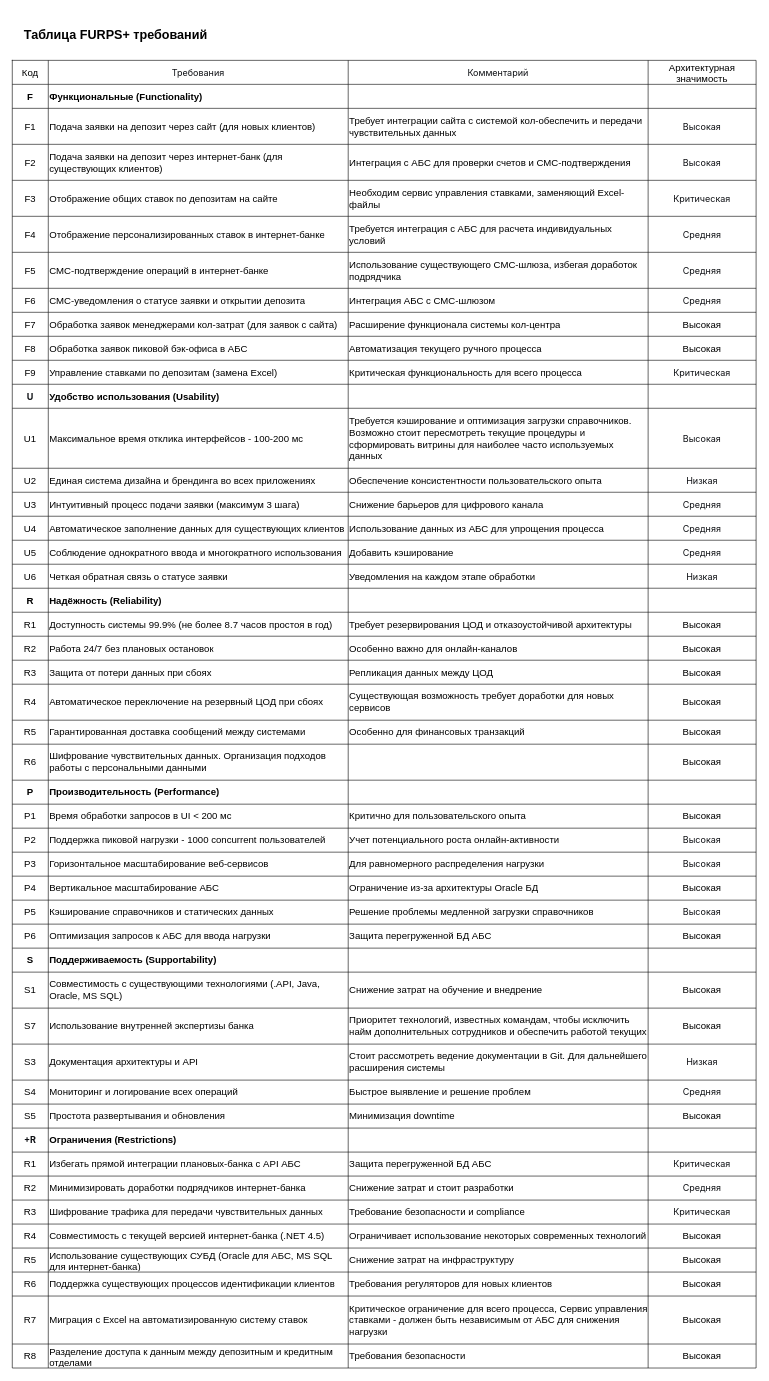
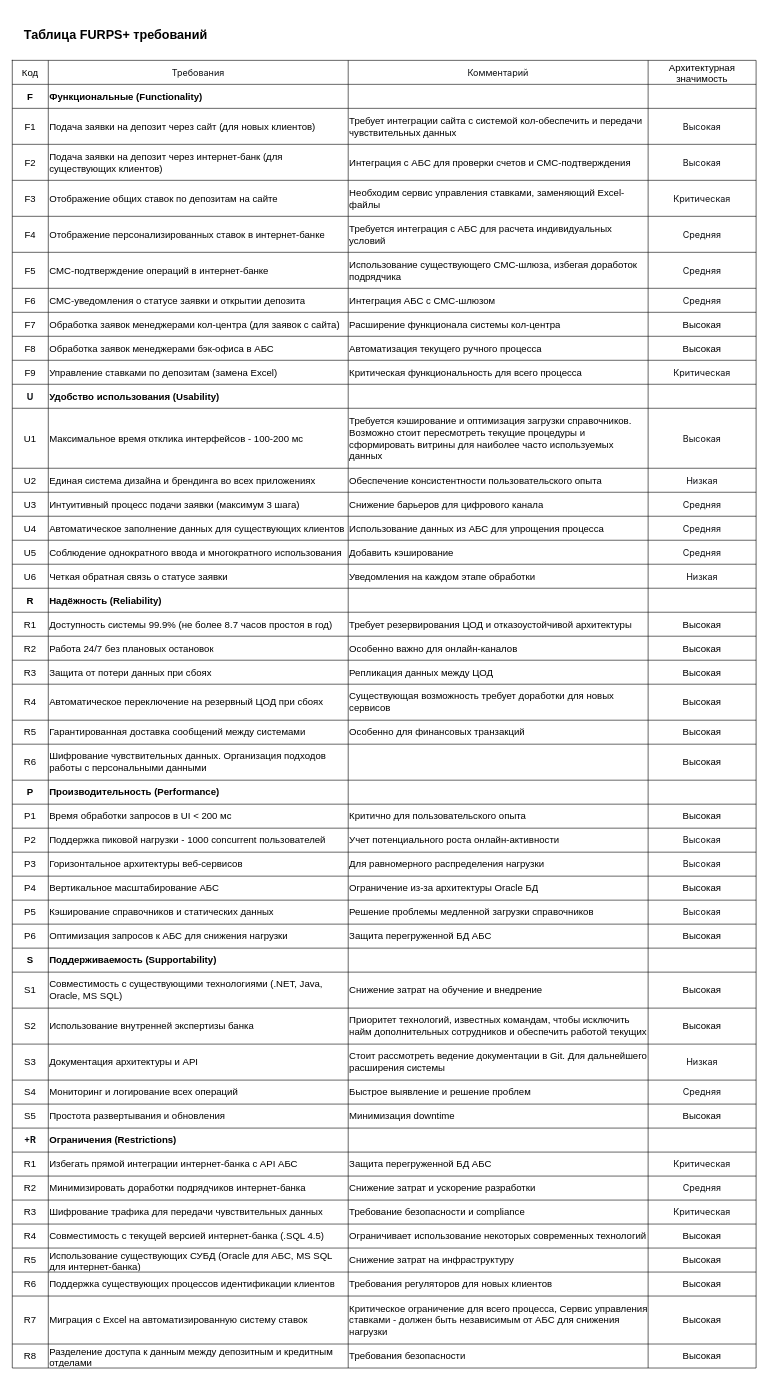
(199, 324) -> (199, 324)
(151, 348) -> (162, 348)
(163, 864) -> (152, 864)
(163, 936) -> (171, 936)
(199, 990) -> (199, 990)
(30, 1026) -> (30, 1026)
(179, 1164) -> (179, 1164)
(436, 1188) -> (447, 1188)
(193, 1236) -> (193, 1236)
